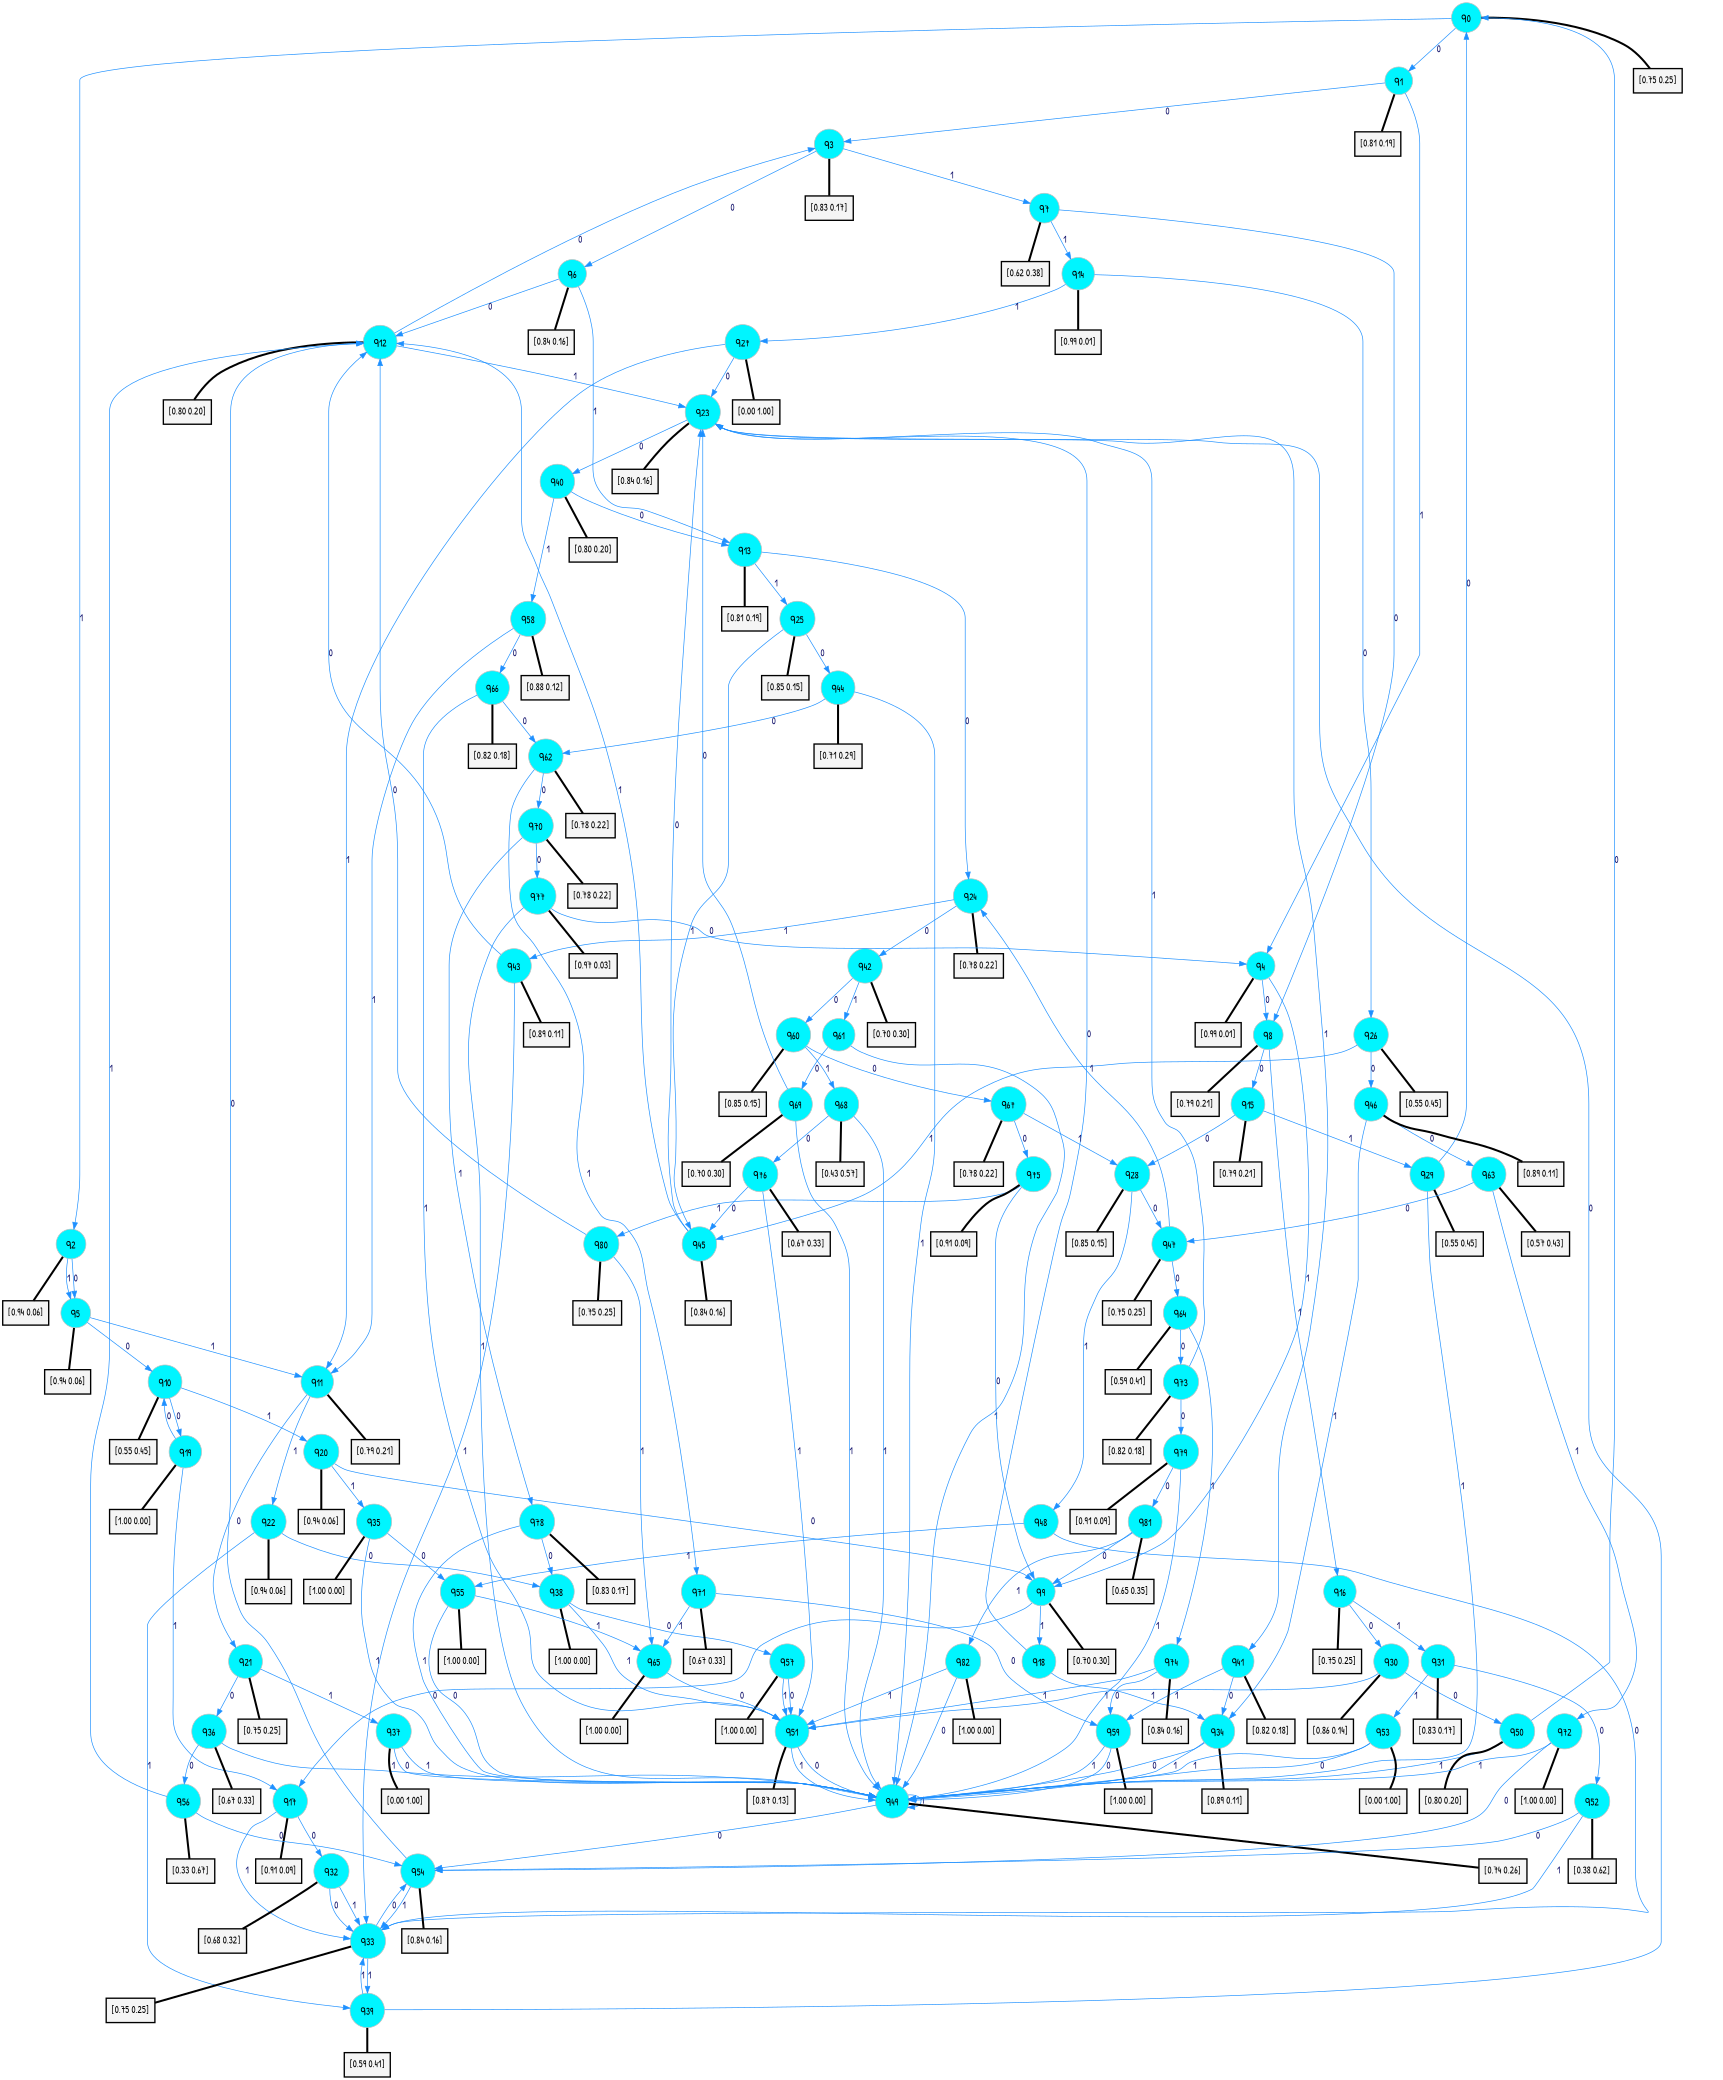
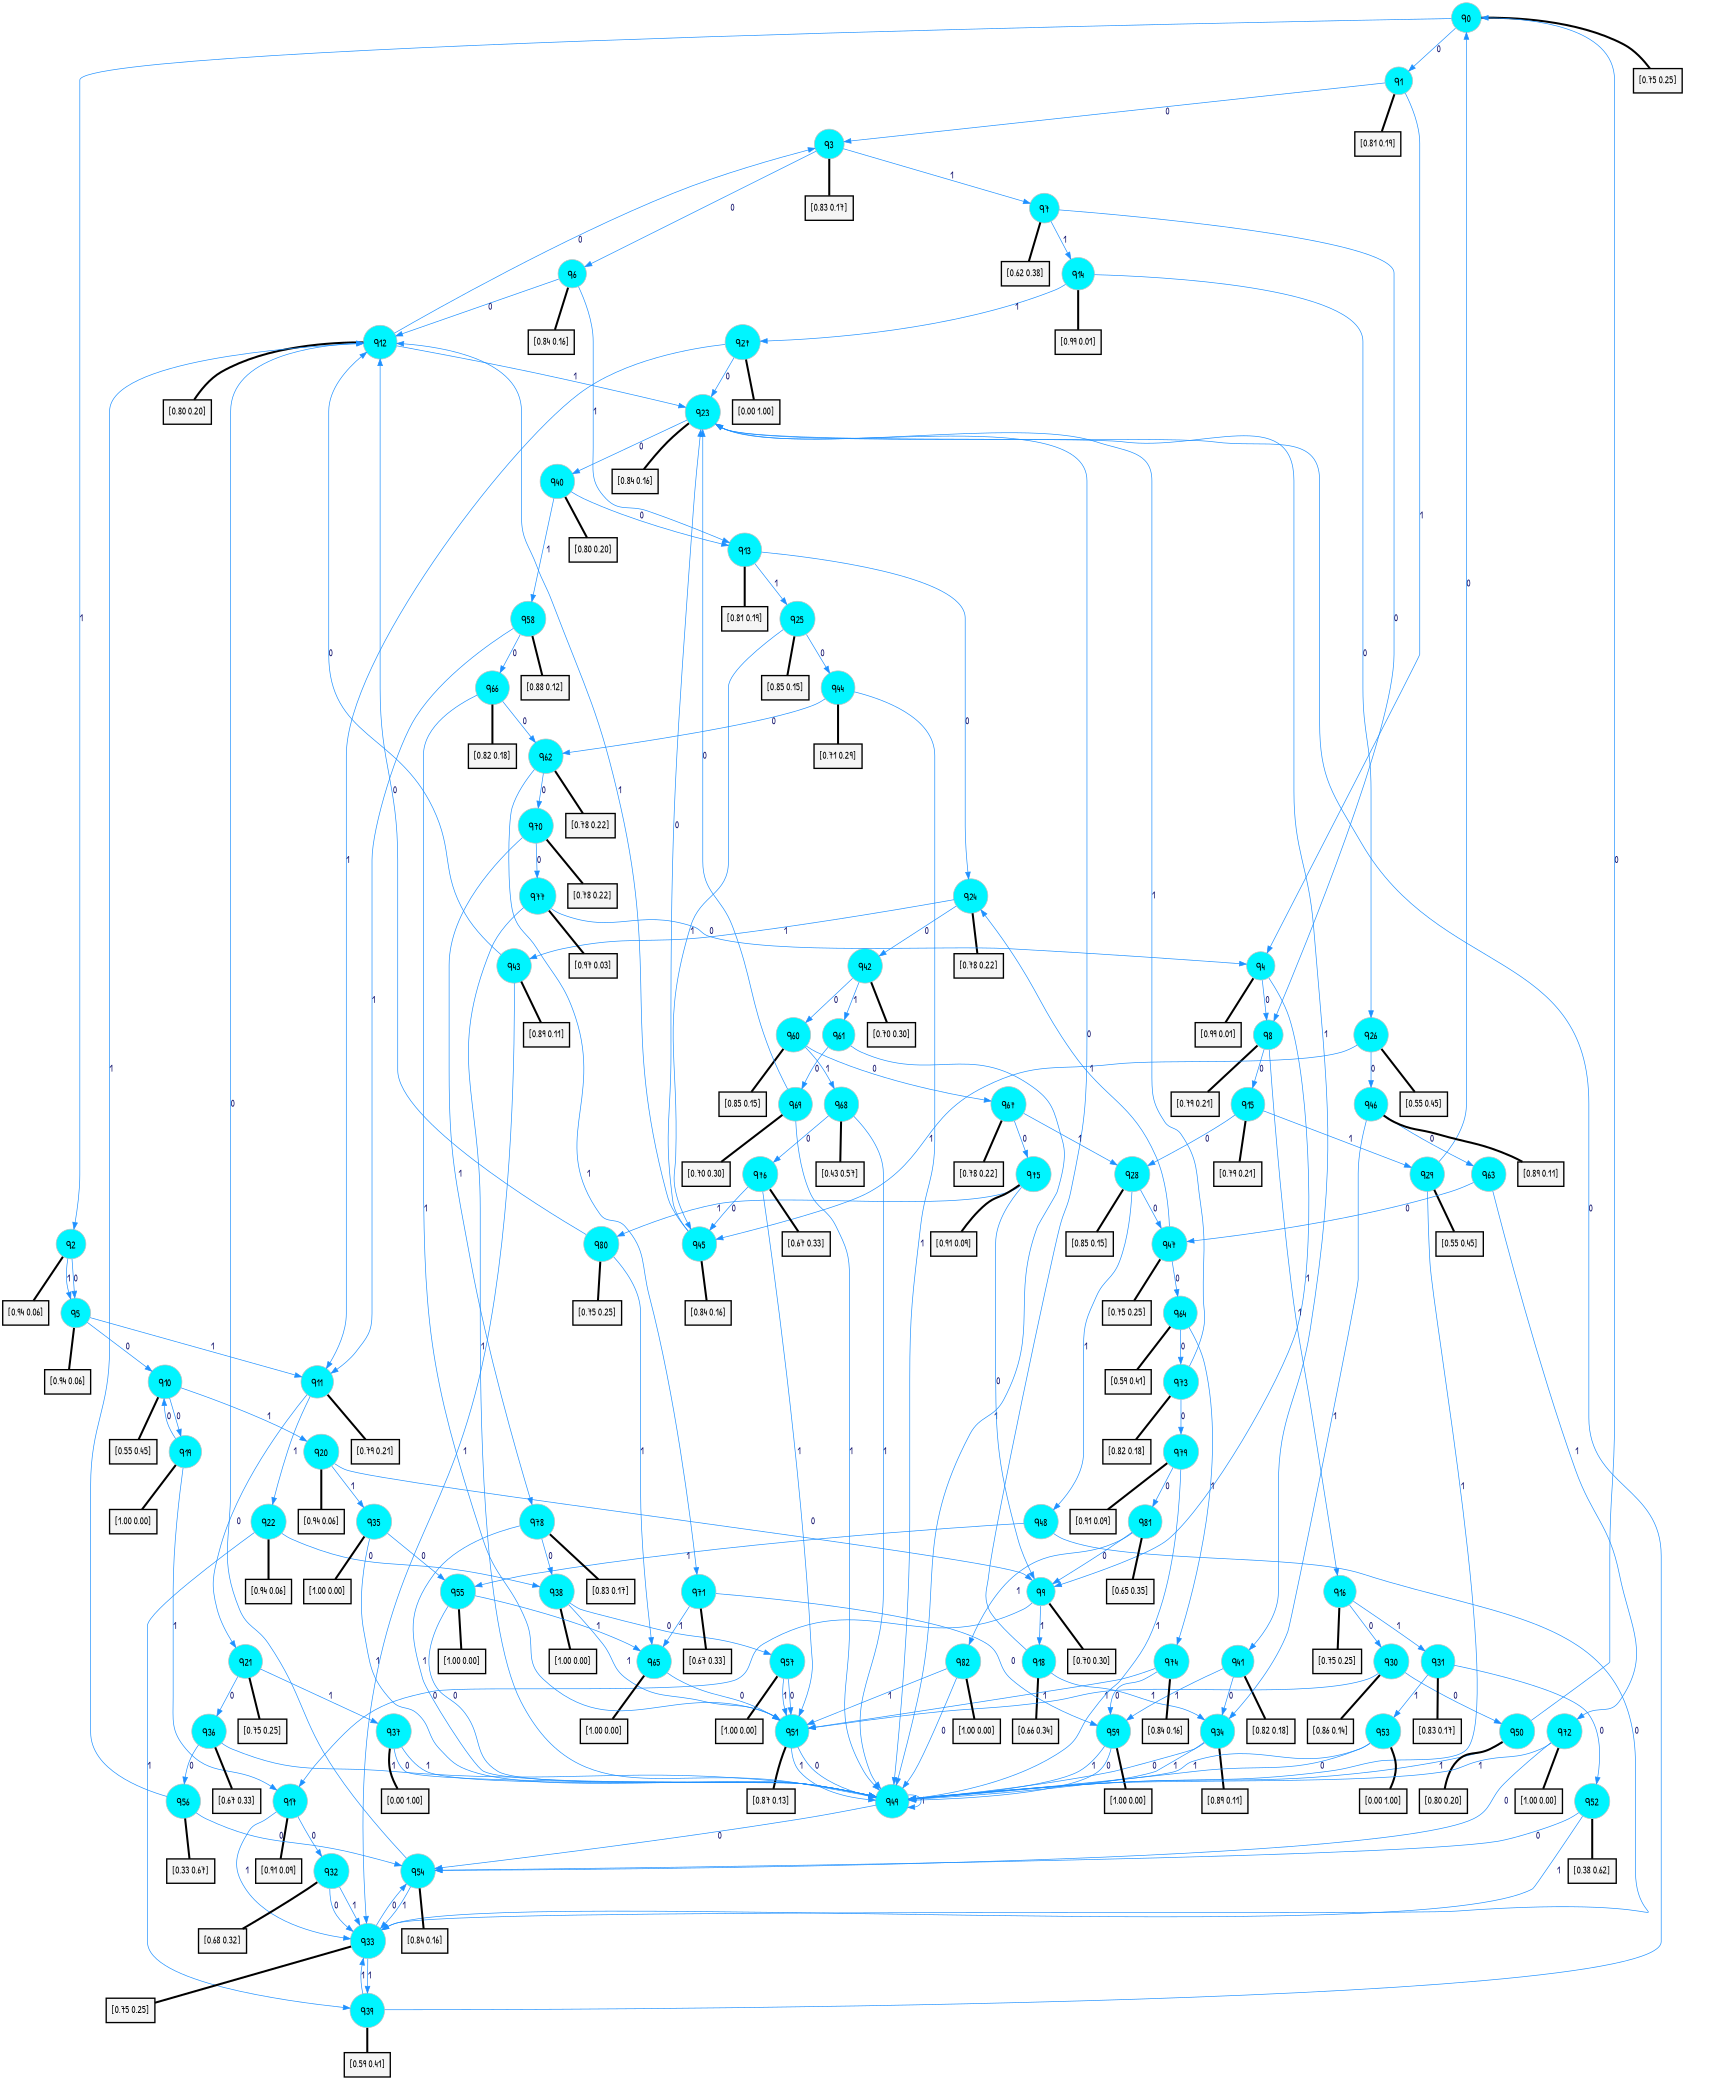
(1546, 1244) -> none
none -> (1036, 1731)
(1503, 1871) -> none
